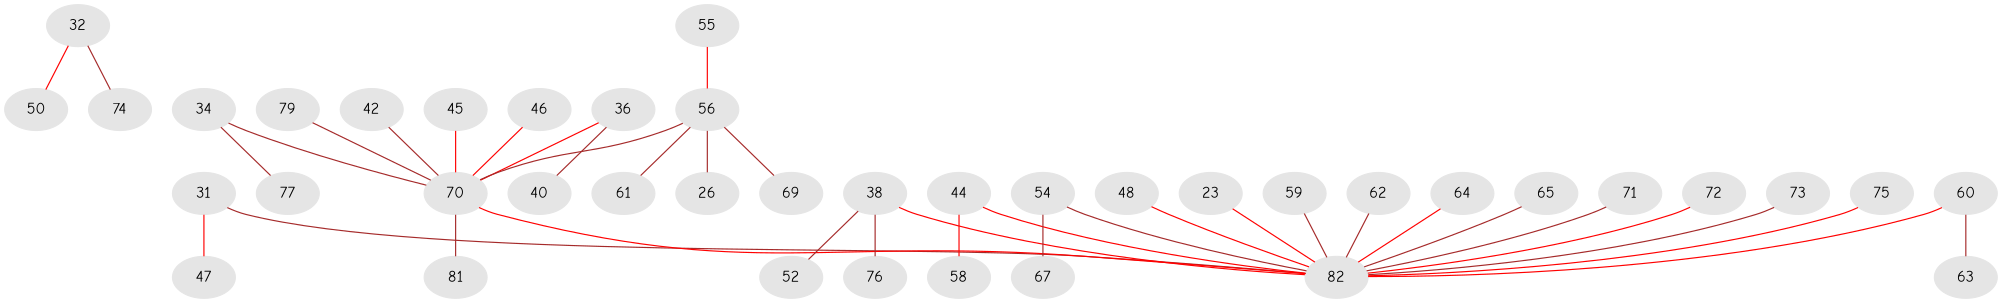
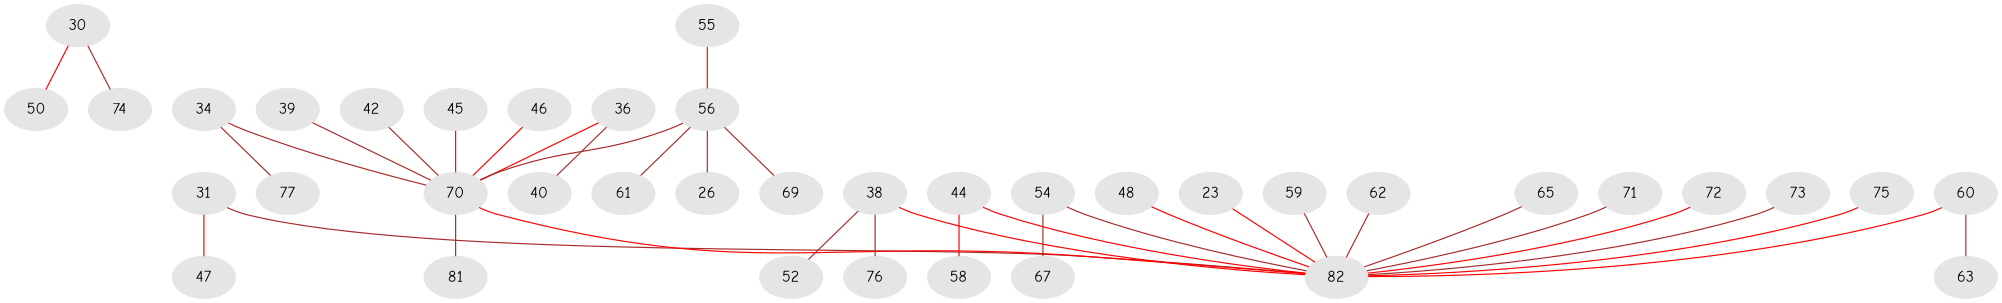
(78, 26) -> (78, 26)
(288, 110) -> (288, 110)
(1462, 193) -> none
